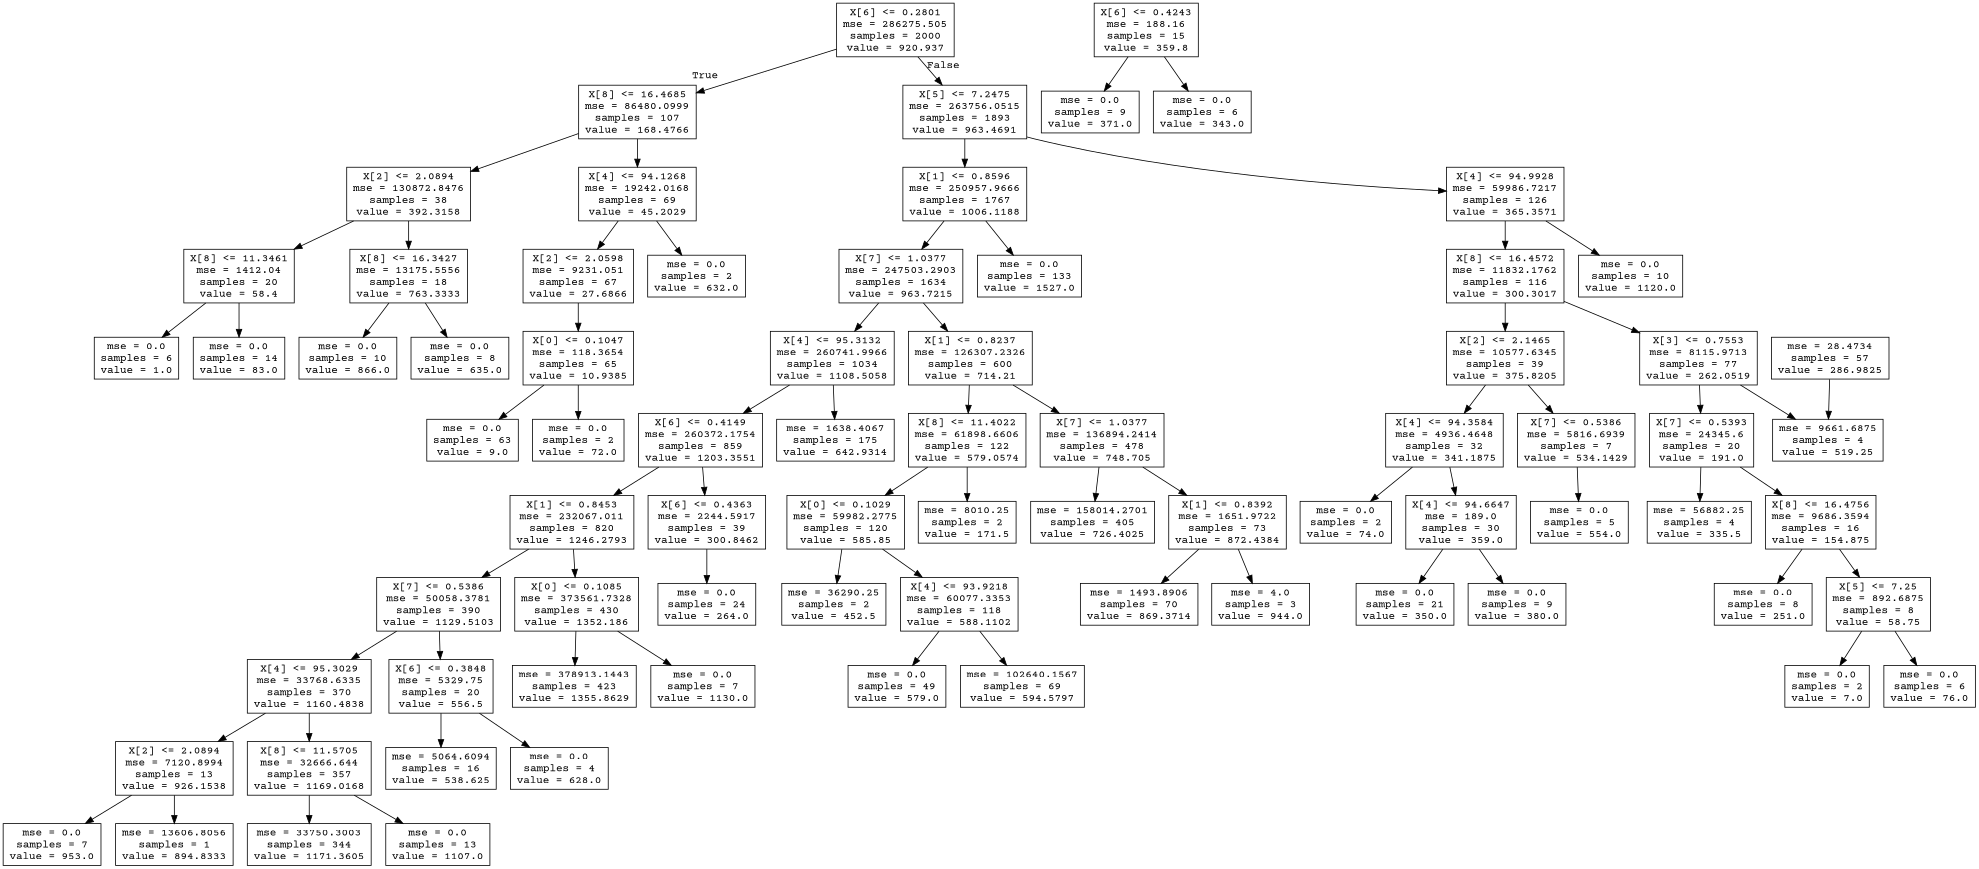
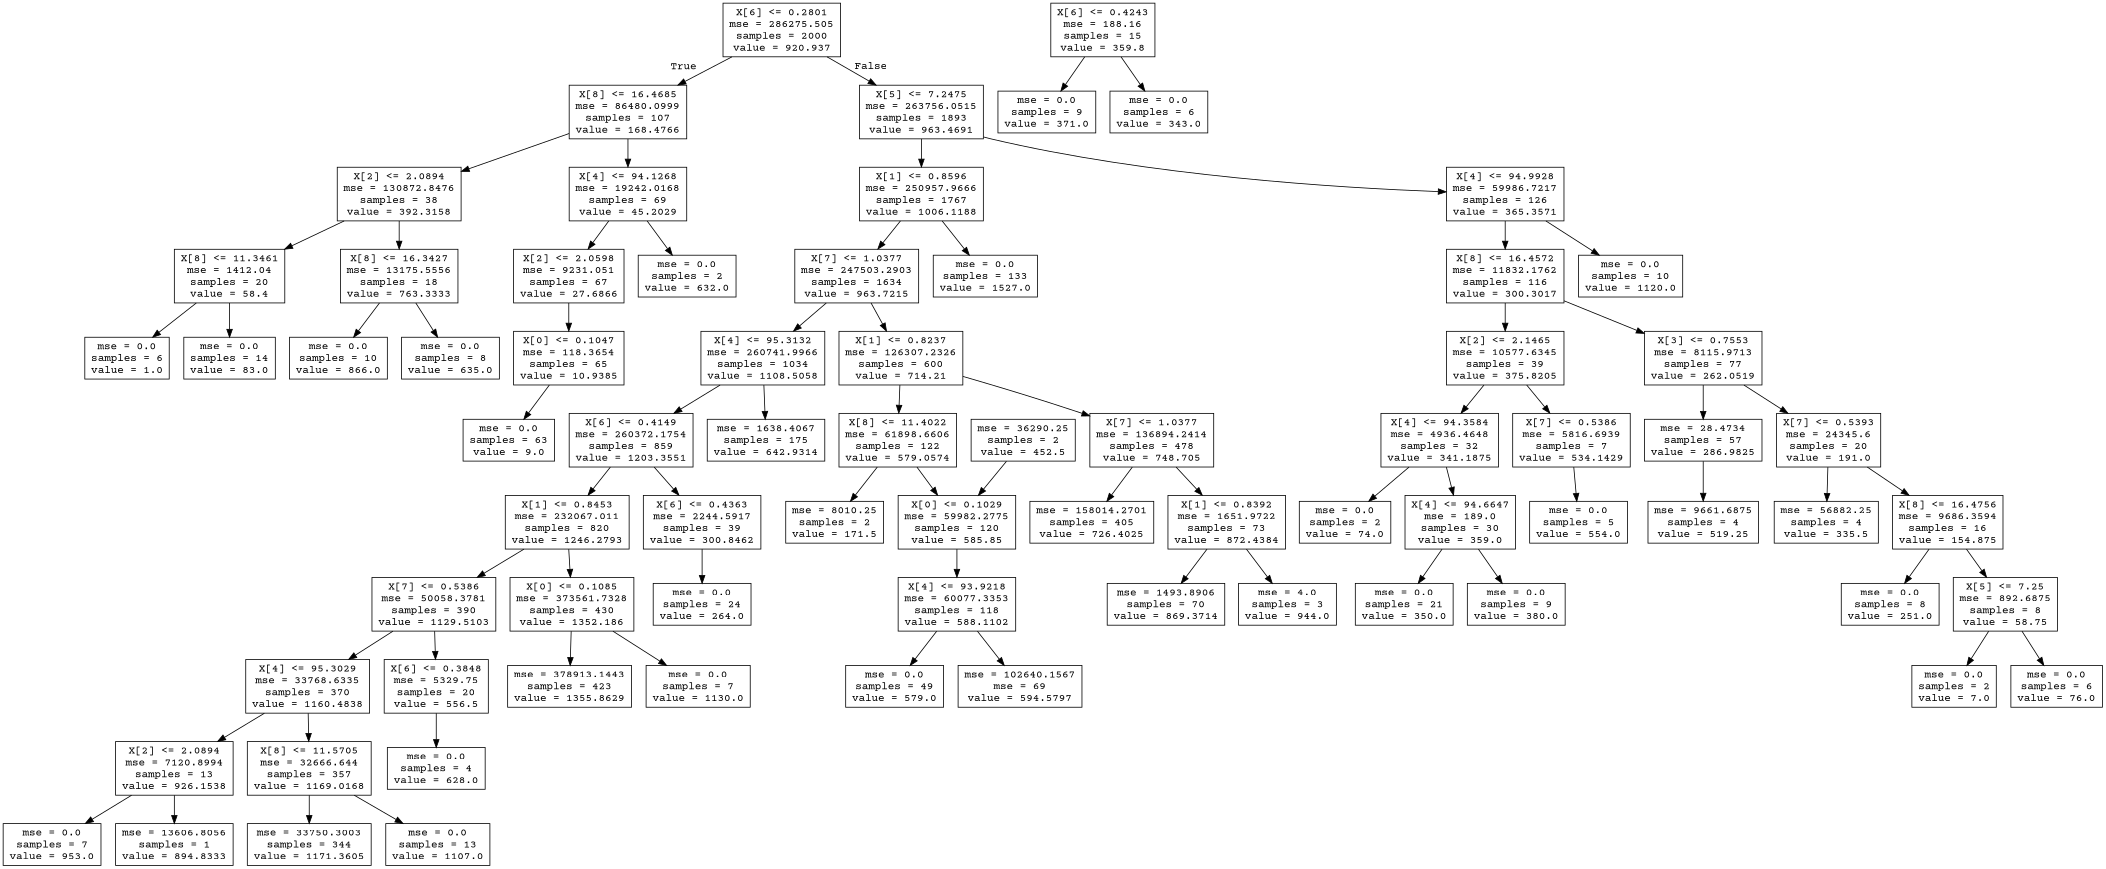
(1765, 400) -> (1703, 398)
(578, 440) -> none
(840, 562) -> (995, 475)
(1022, 686) -> (1020, 686)
(441, 768) -> none
